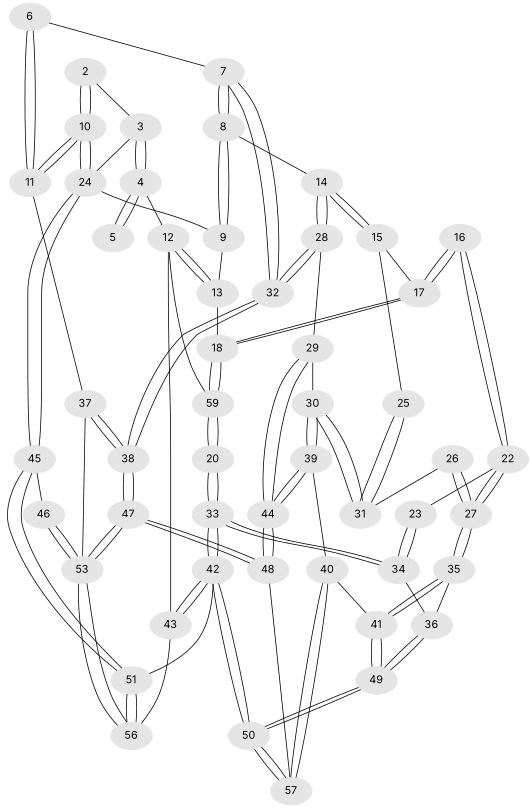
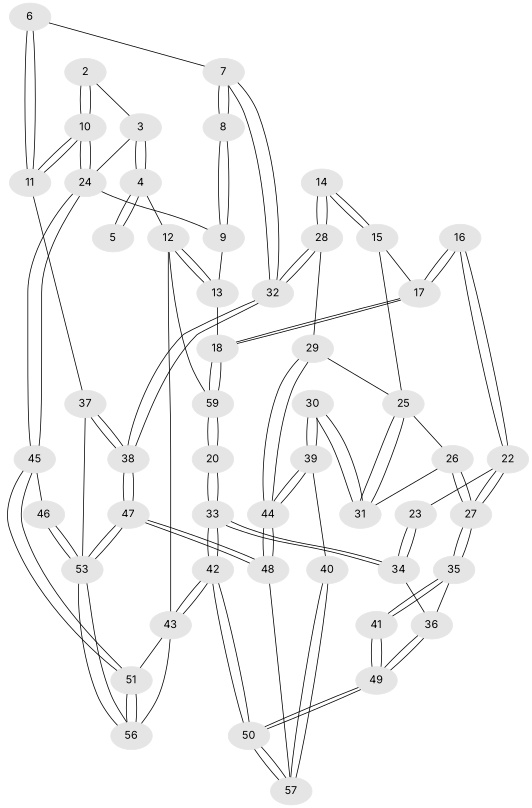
(276, 157) -> none
(313, 376) -> (358, 376)
none -> (428, 432)
(352, 598) -> none
(197, 640) -> (151, 653)
